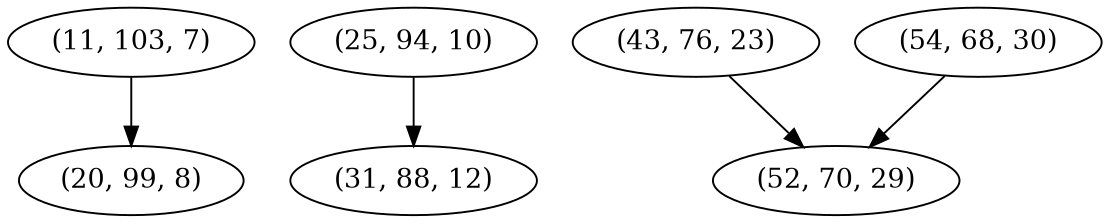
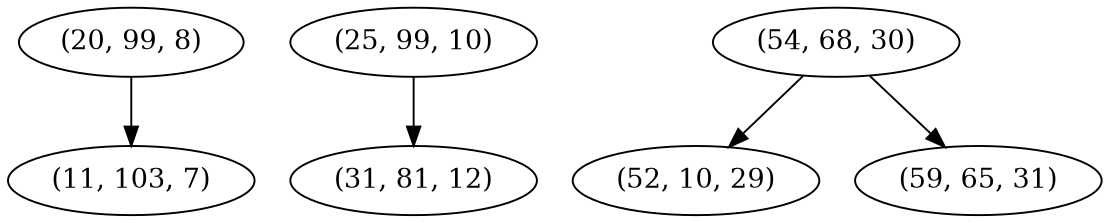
(414, 42) -> (414, 42)
(696, 42) -> none
(131, 102) -> (131, 102)
(414, 181) -> (414, 181)
(836, 181) -> (696, 181)
none -> (978, 181)
